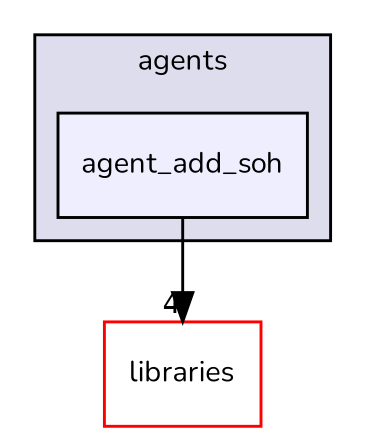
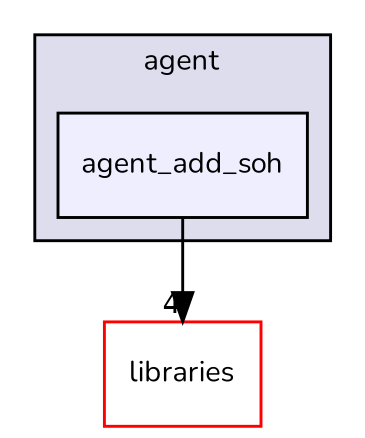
(183, 62) -> (183, 62)
